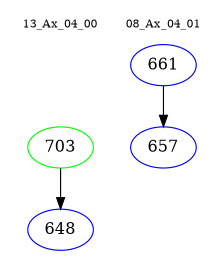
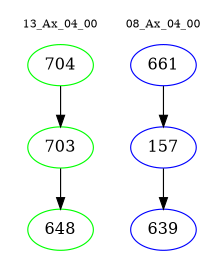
(163, 25) -> (163, 25)
none -> (61, 65)
(163, 147) -> (163, 147)
(61, 230) -> (61, 230)
none -> (163, 230)
